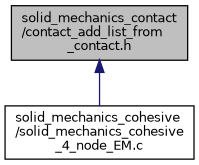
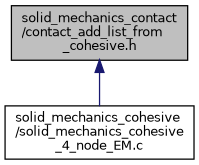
(100, 33) -> (100, 33)
